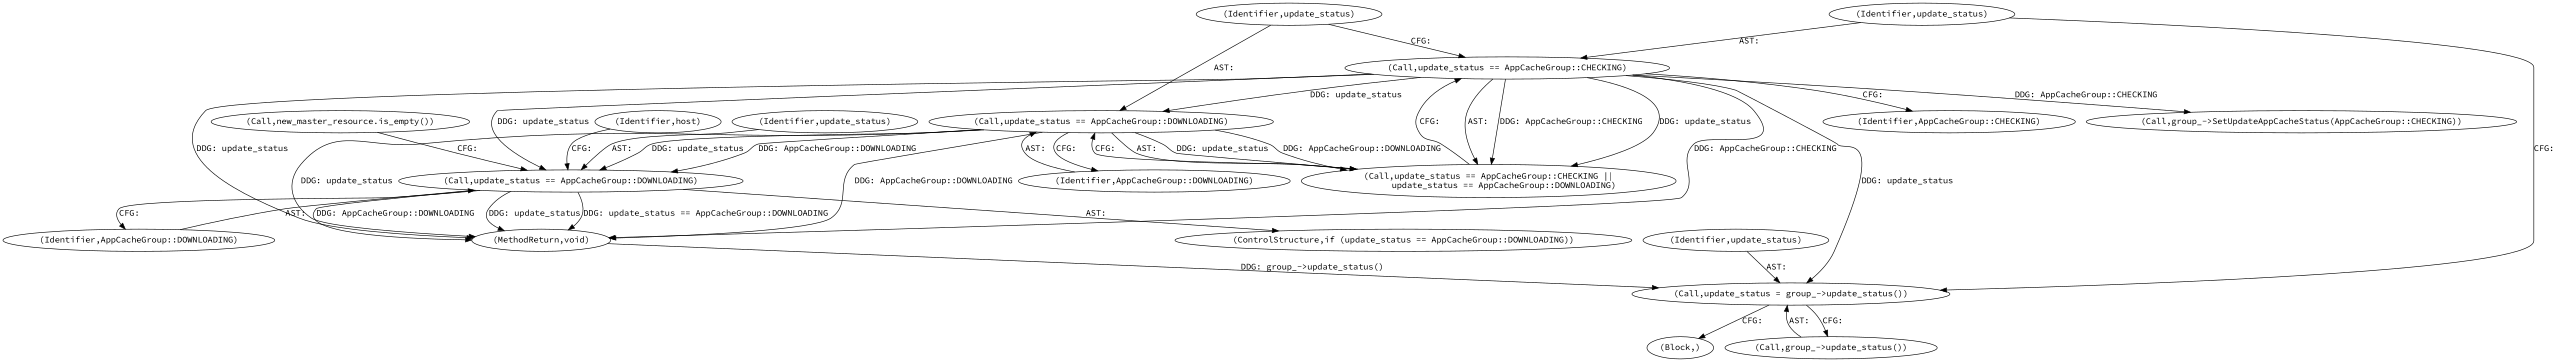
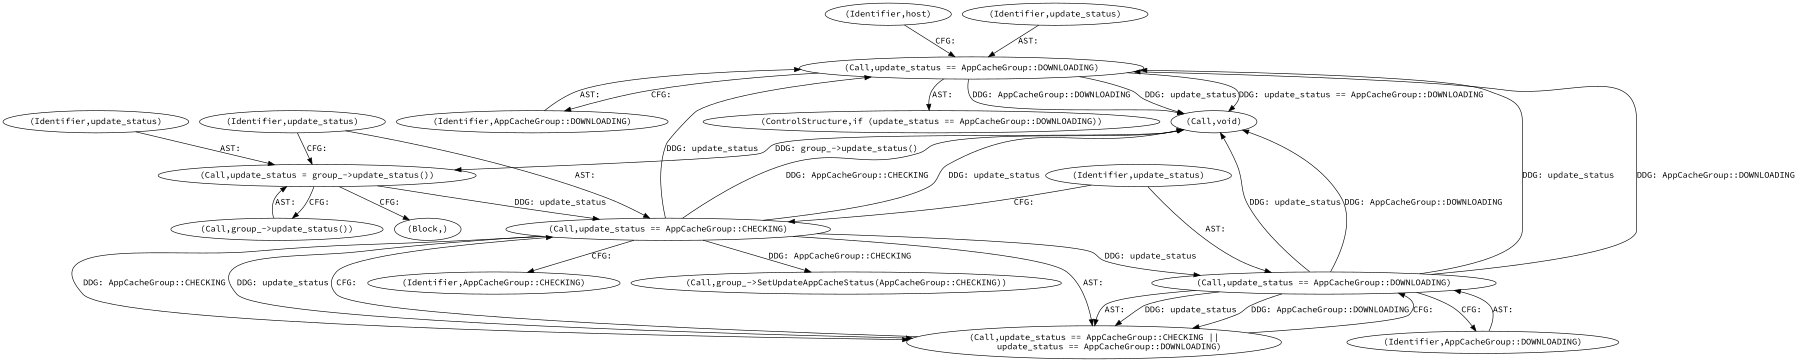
(340, 122) -> none
(1810, 129) -> (485, 203)
(541, 240) -> (1214, 122)
